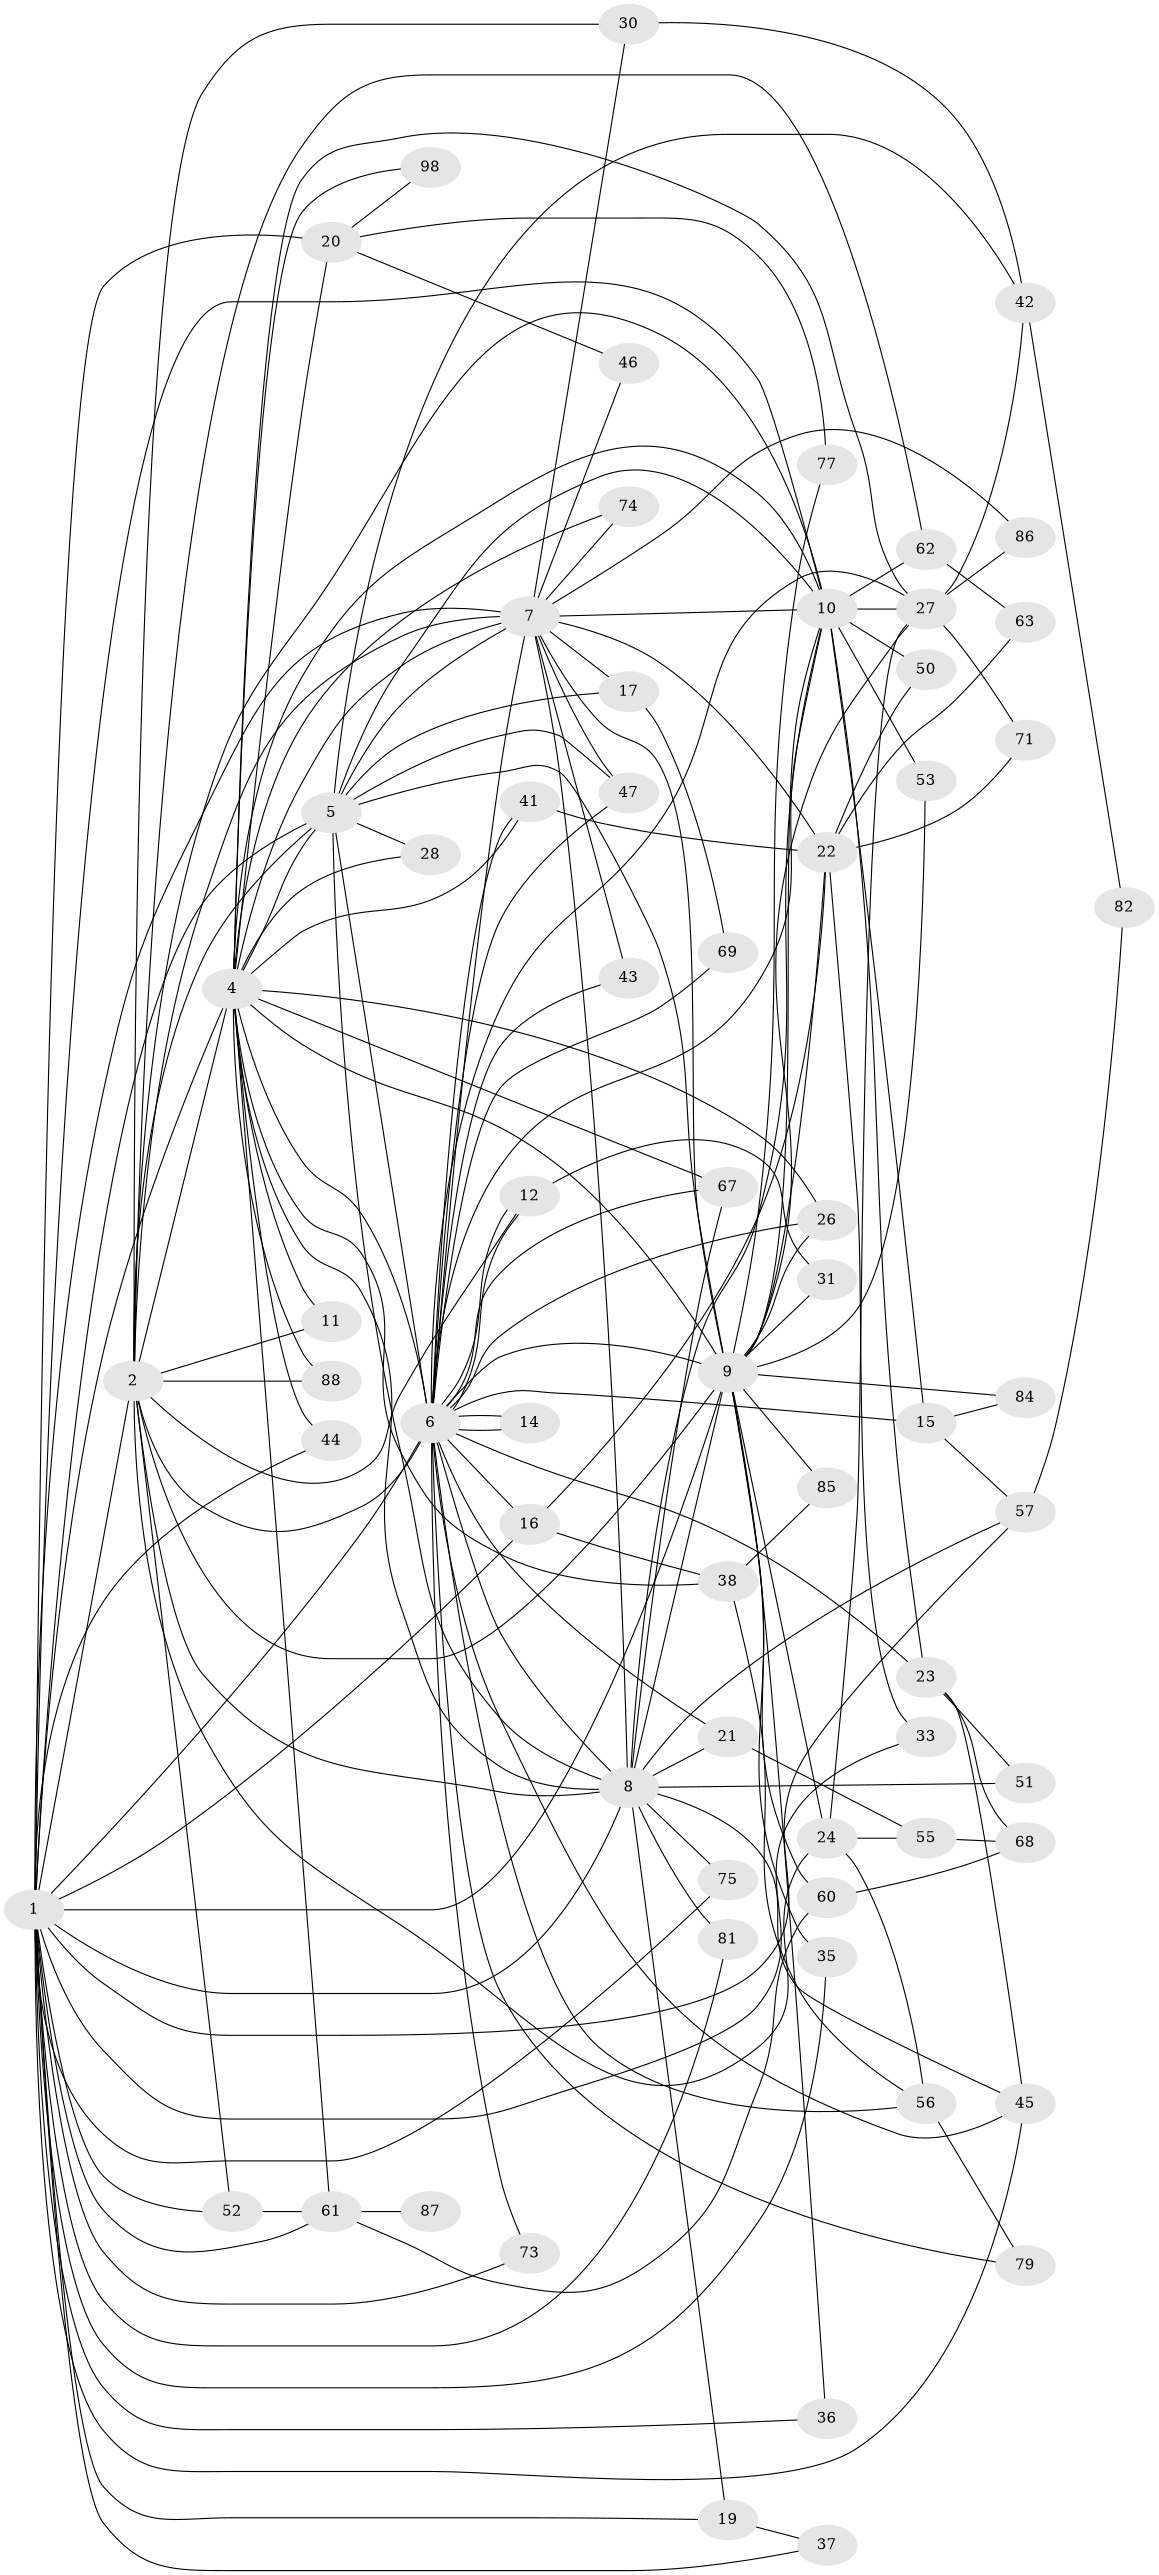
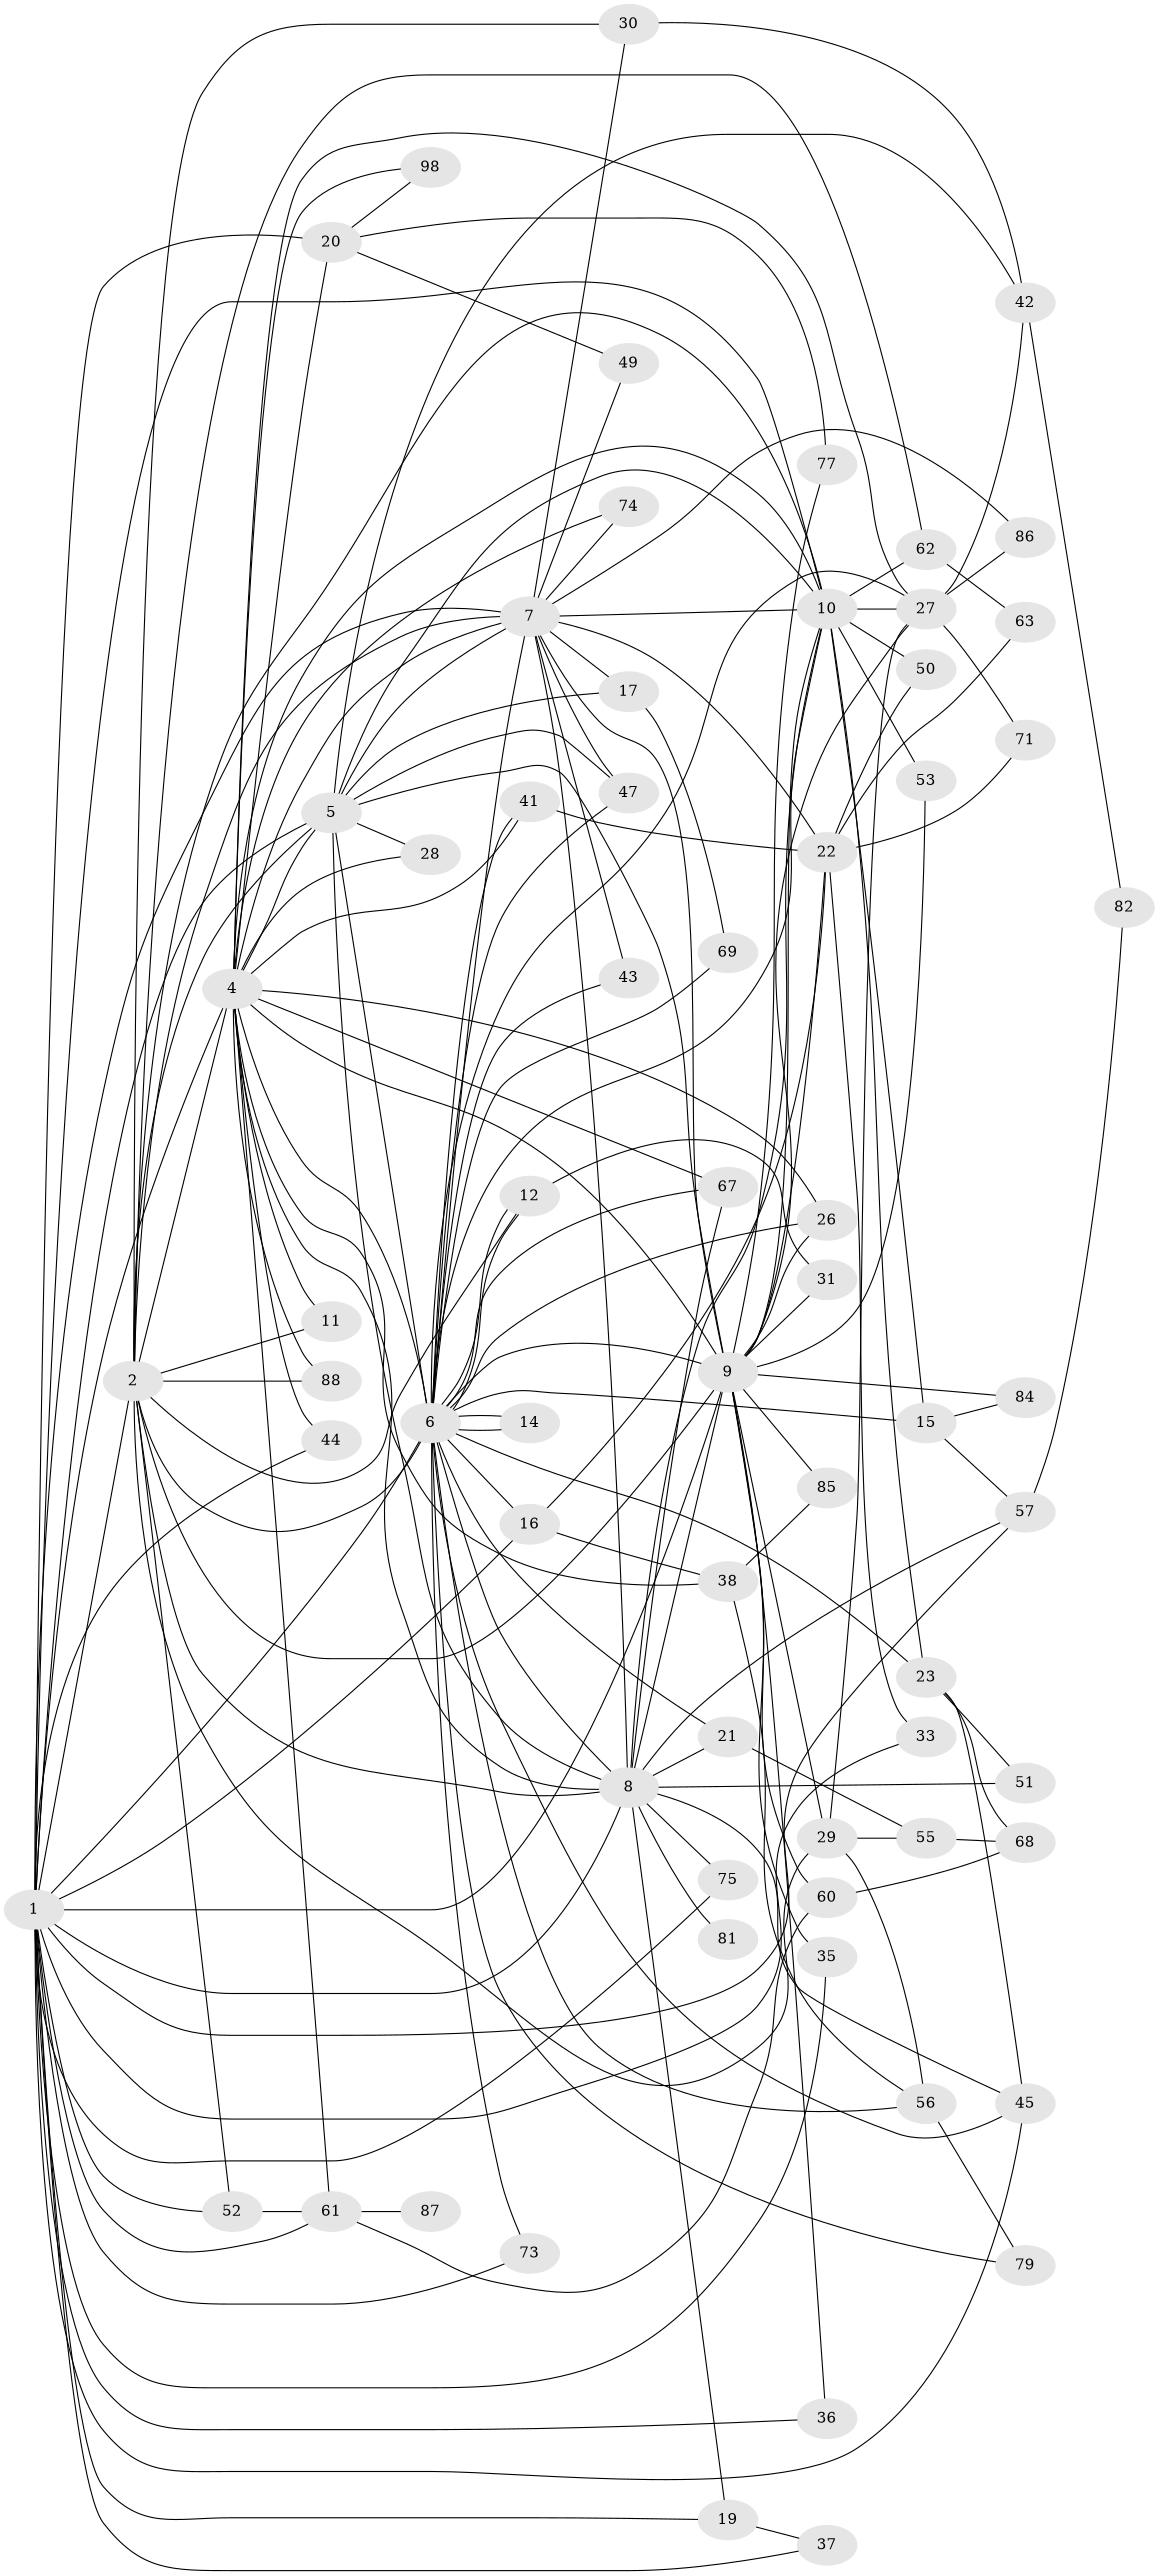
(629, 363) -> (629, 363)
(827, 1838) -> (827, 1838)
(330, 2346) -> none
